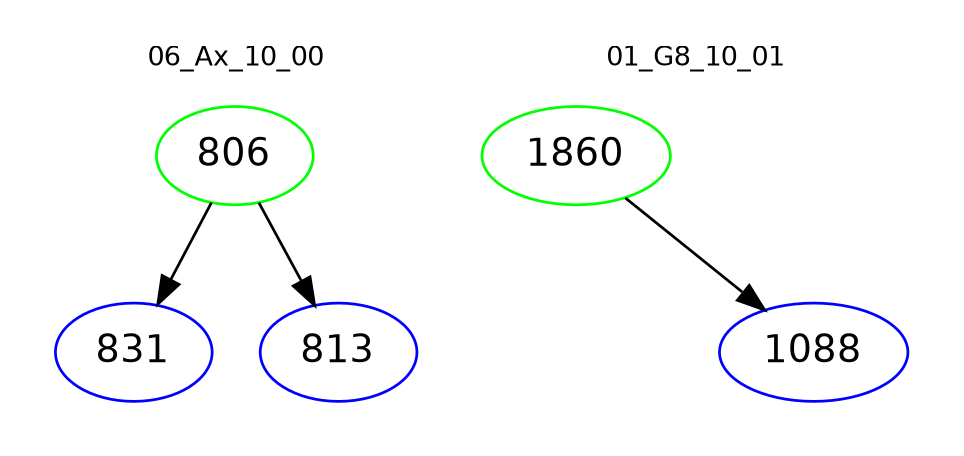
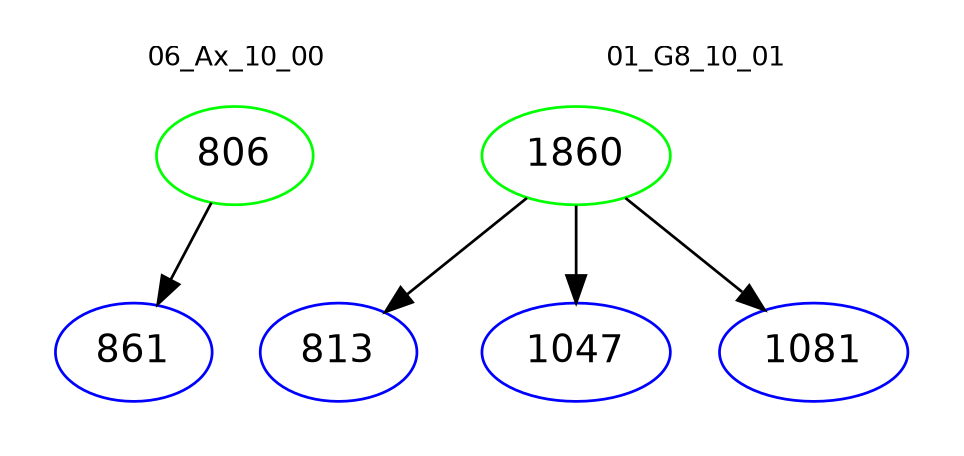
(280, 242) -> (479, 237)
(134, 352) -> (134, 352)
none -> (576, 352)
(814, 352) -> (814, 352)
